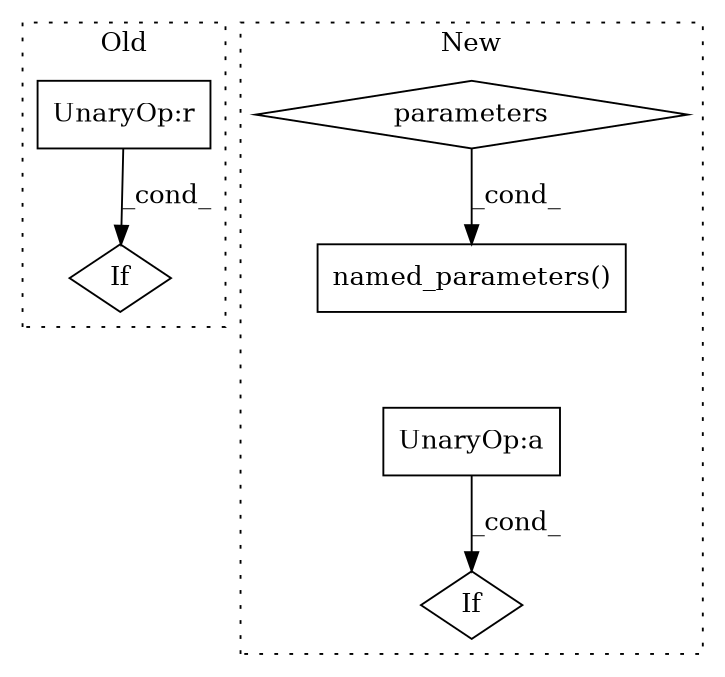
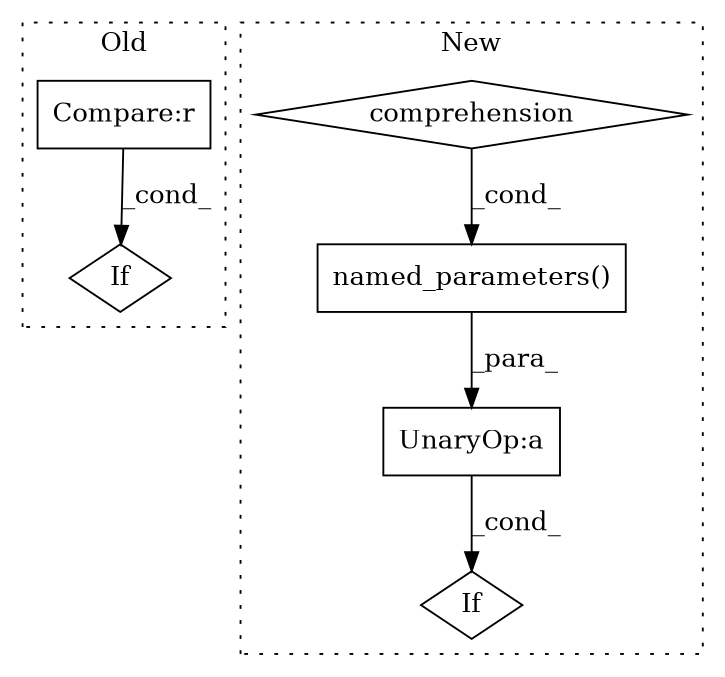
(124, 115) -> (124, 115)
(472, 115) -> (472, 115)
none -> (472, 350)
